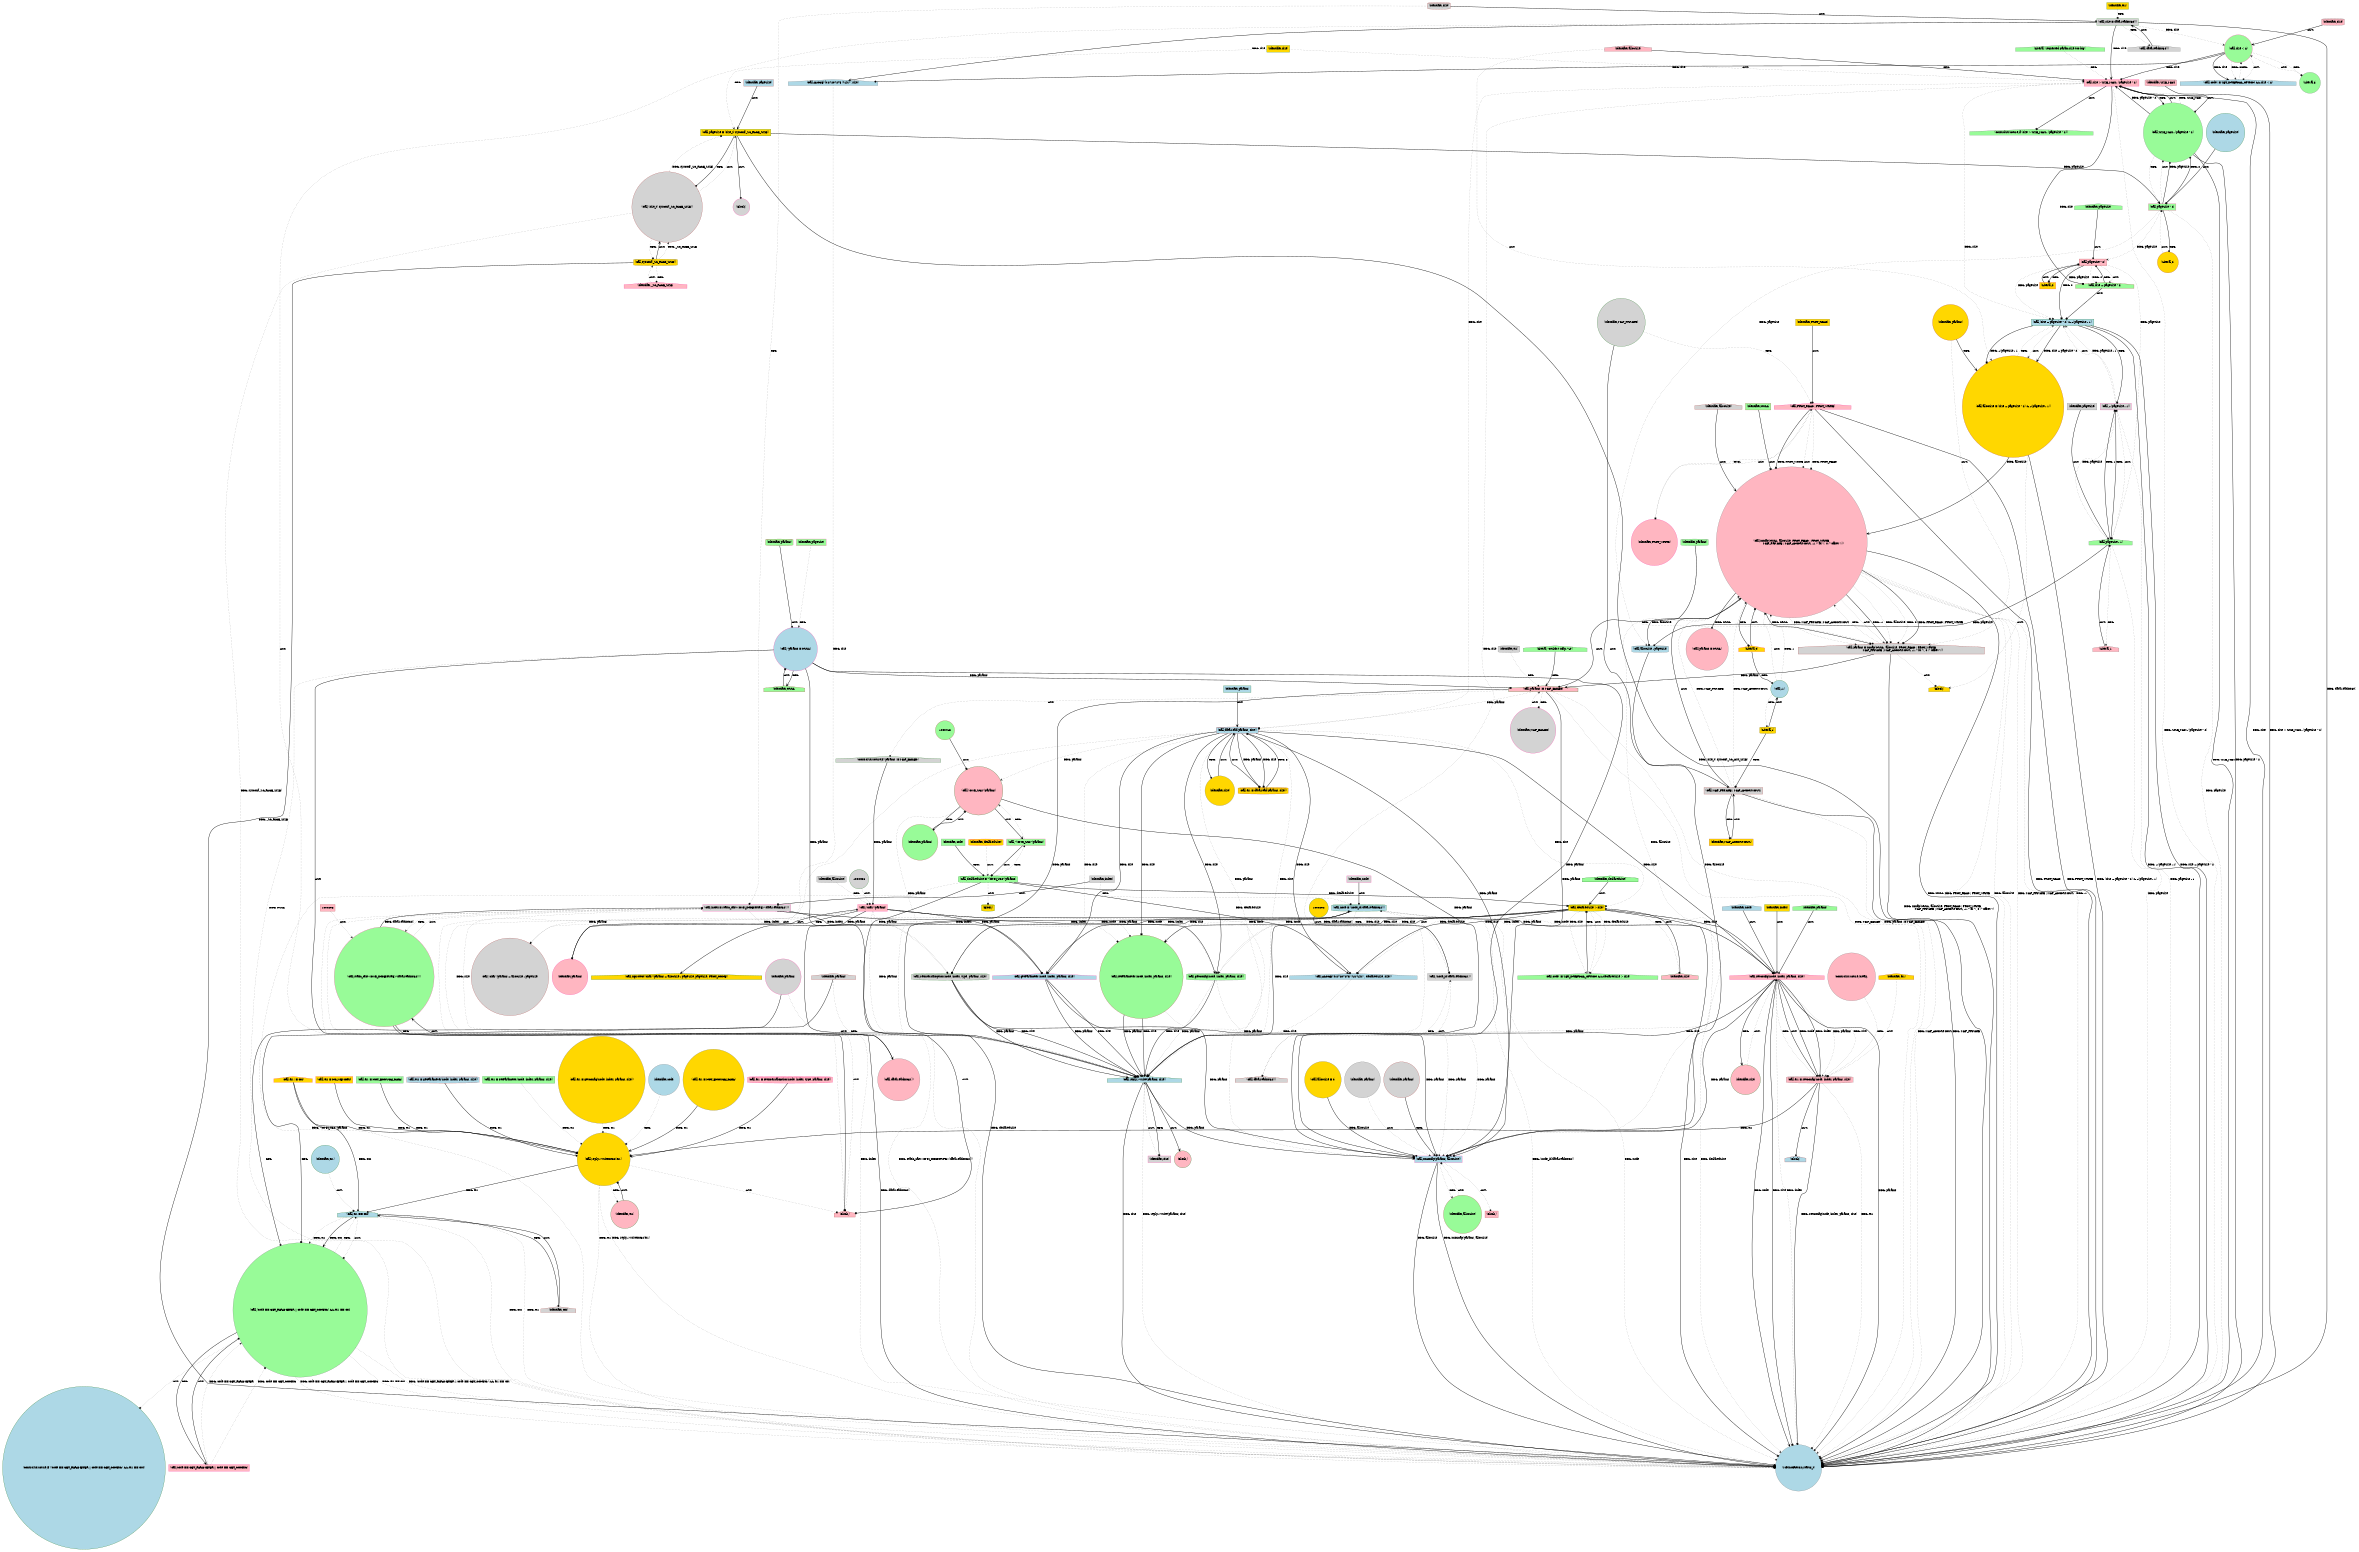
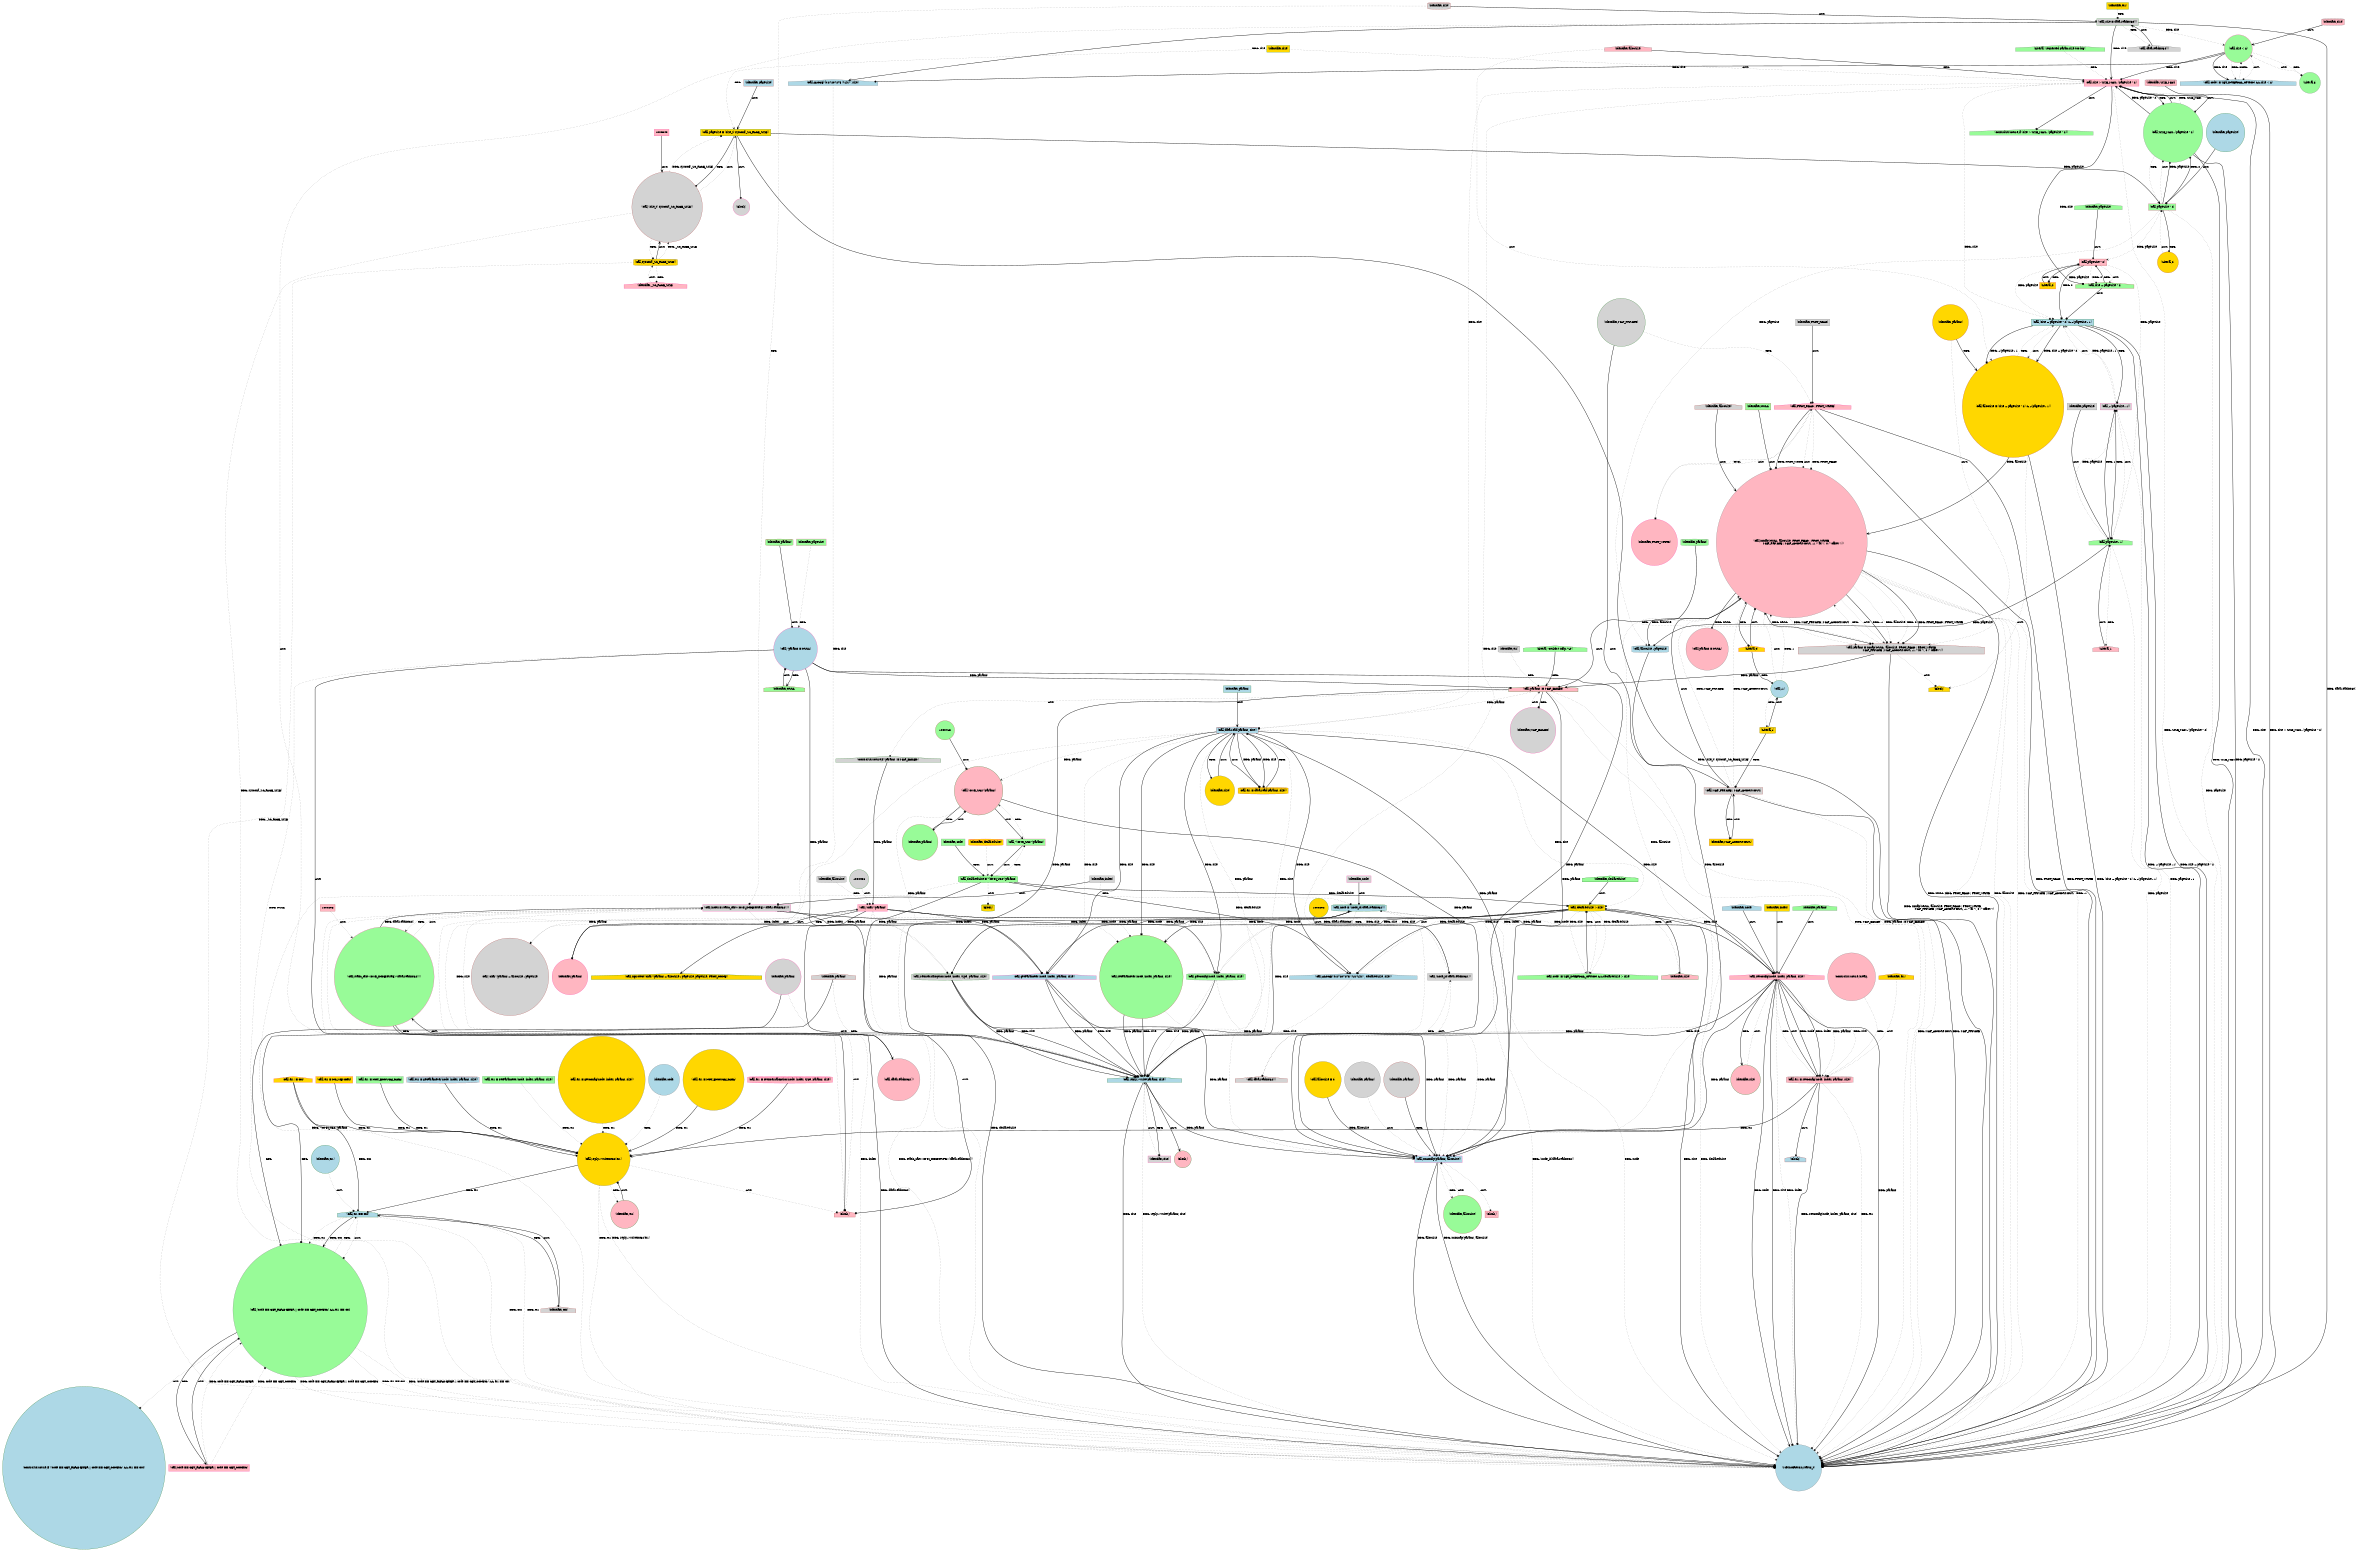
none -> (662, 133)
(1813, 322) -> (1813, 322)
(1541, 699) -> (1541, 699)
(1283, 760) -> (1283, 760)
(1723, 760) -> (1723, 760)
(1175, 922) -> (1175, 922)
(232, 1385) -> (232, 1385)
